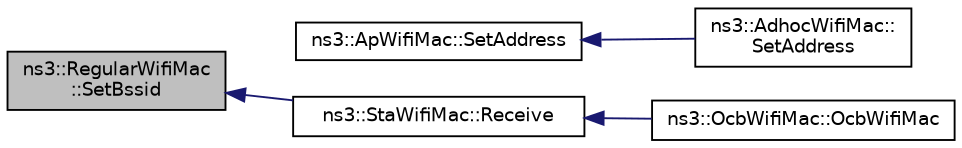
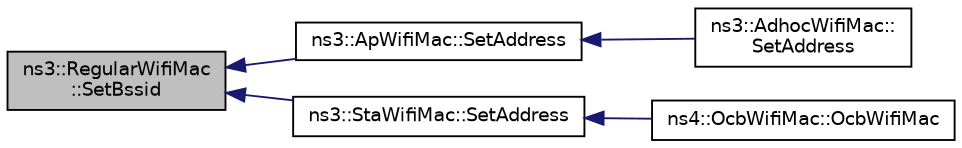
none -> (270, 62)
(439, 117) -> (439, 117)
(803, 120) -> (803, 120)
